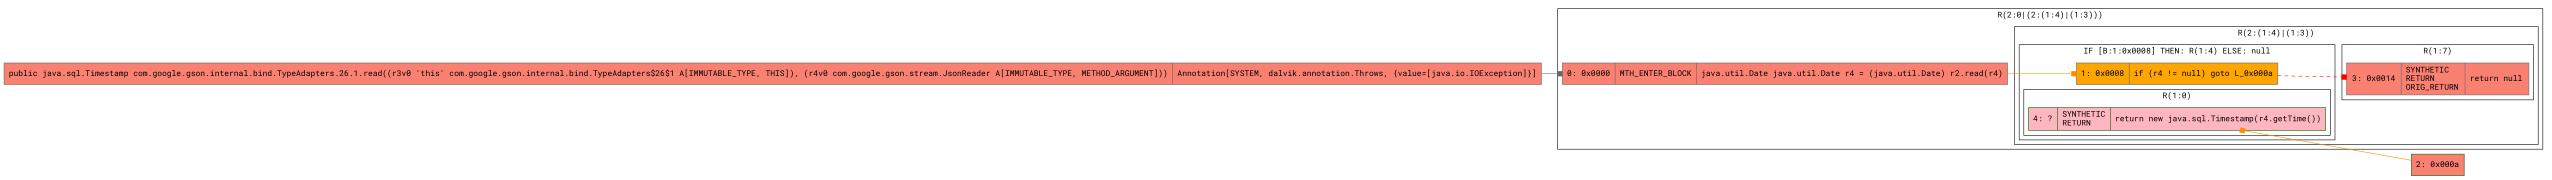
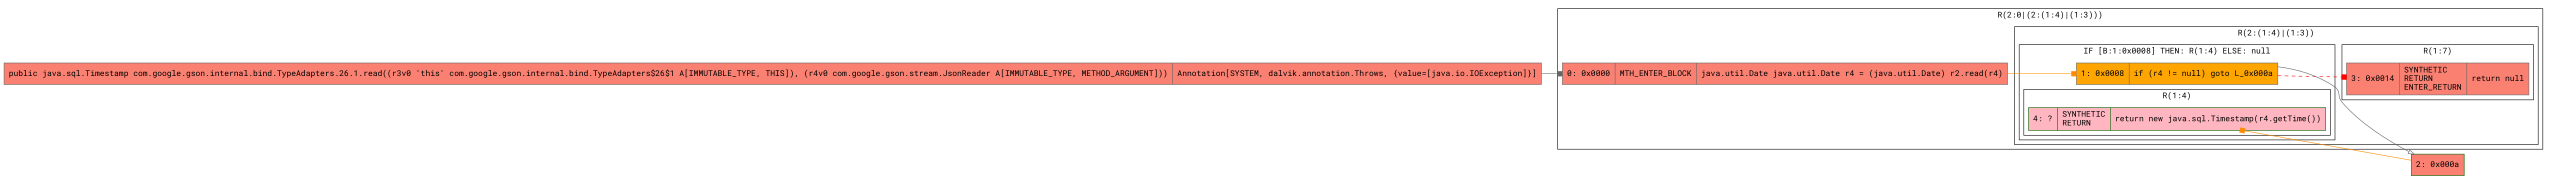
(2432, 87) -> (2433, 87)
(2177, 96) -> (2177, 96)
none -> (2344, 104)
